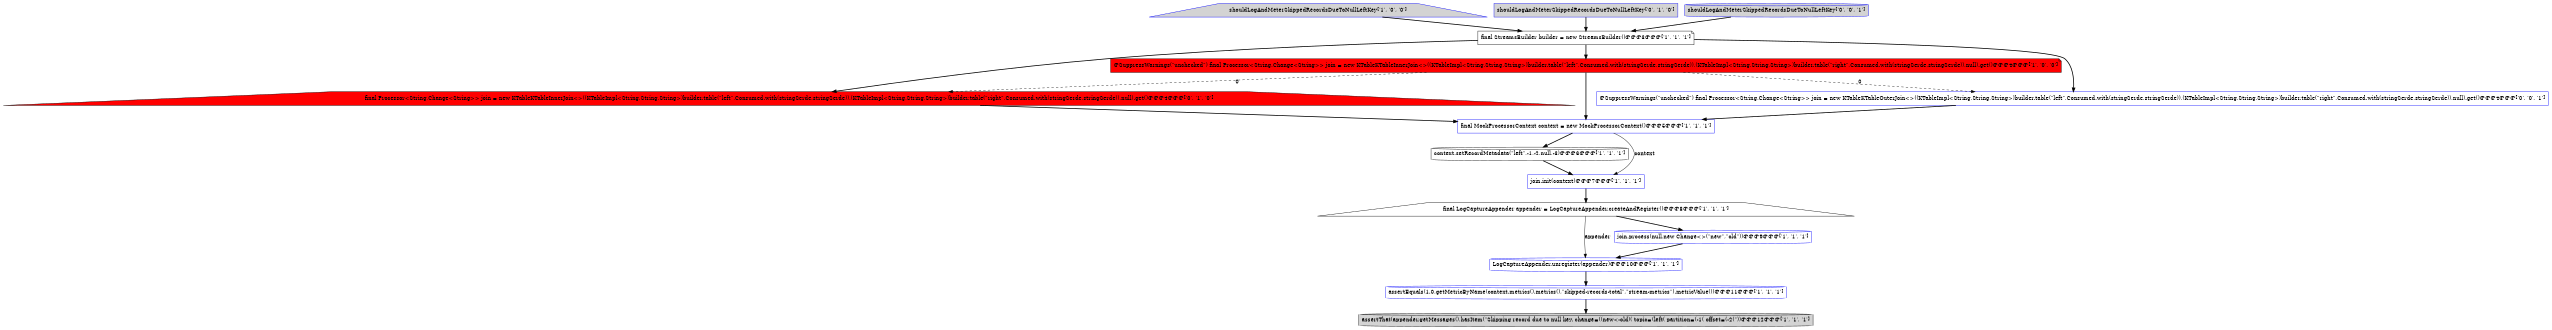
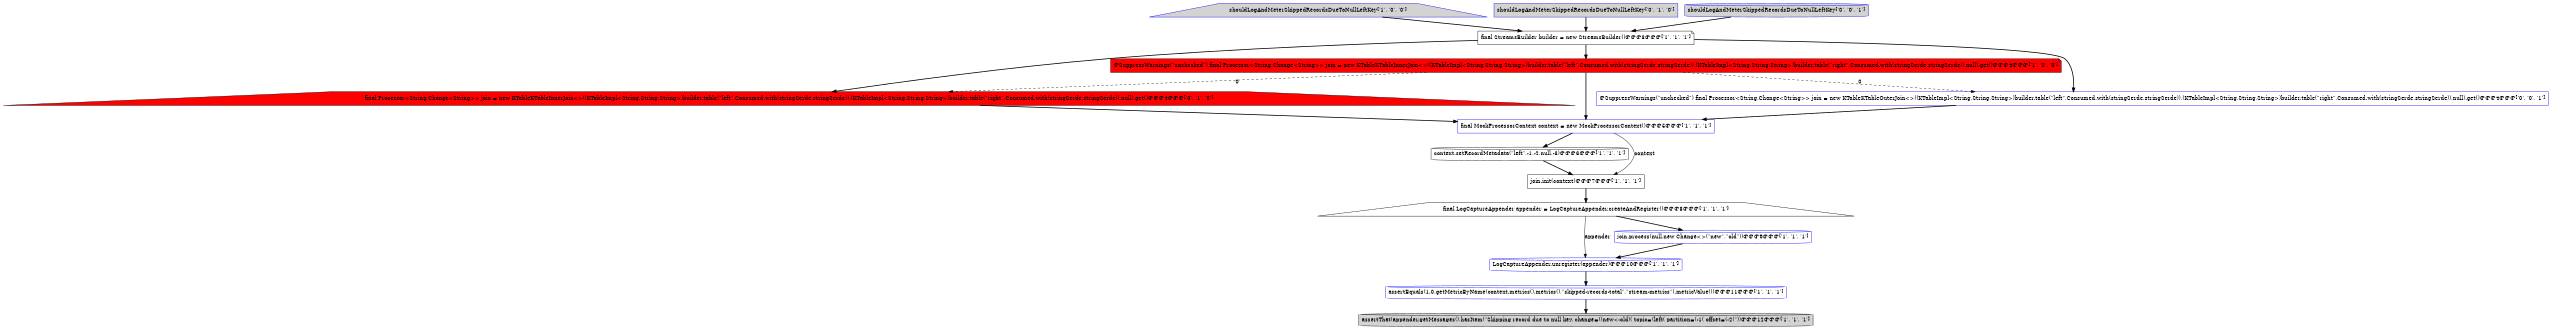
(1586, 182) -> (1586, 182)
